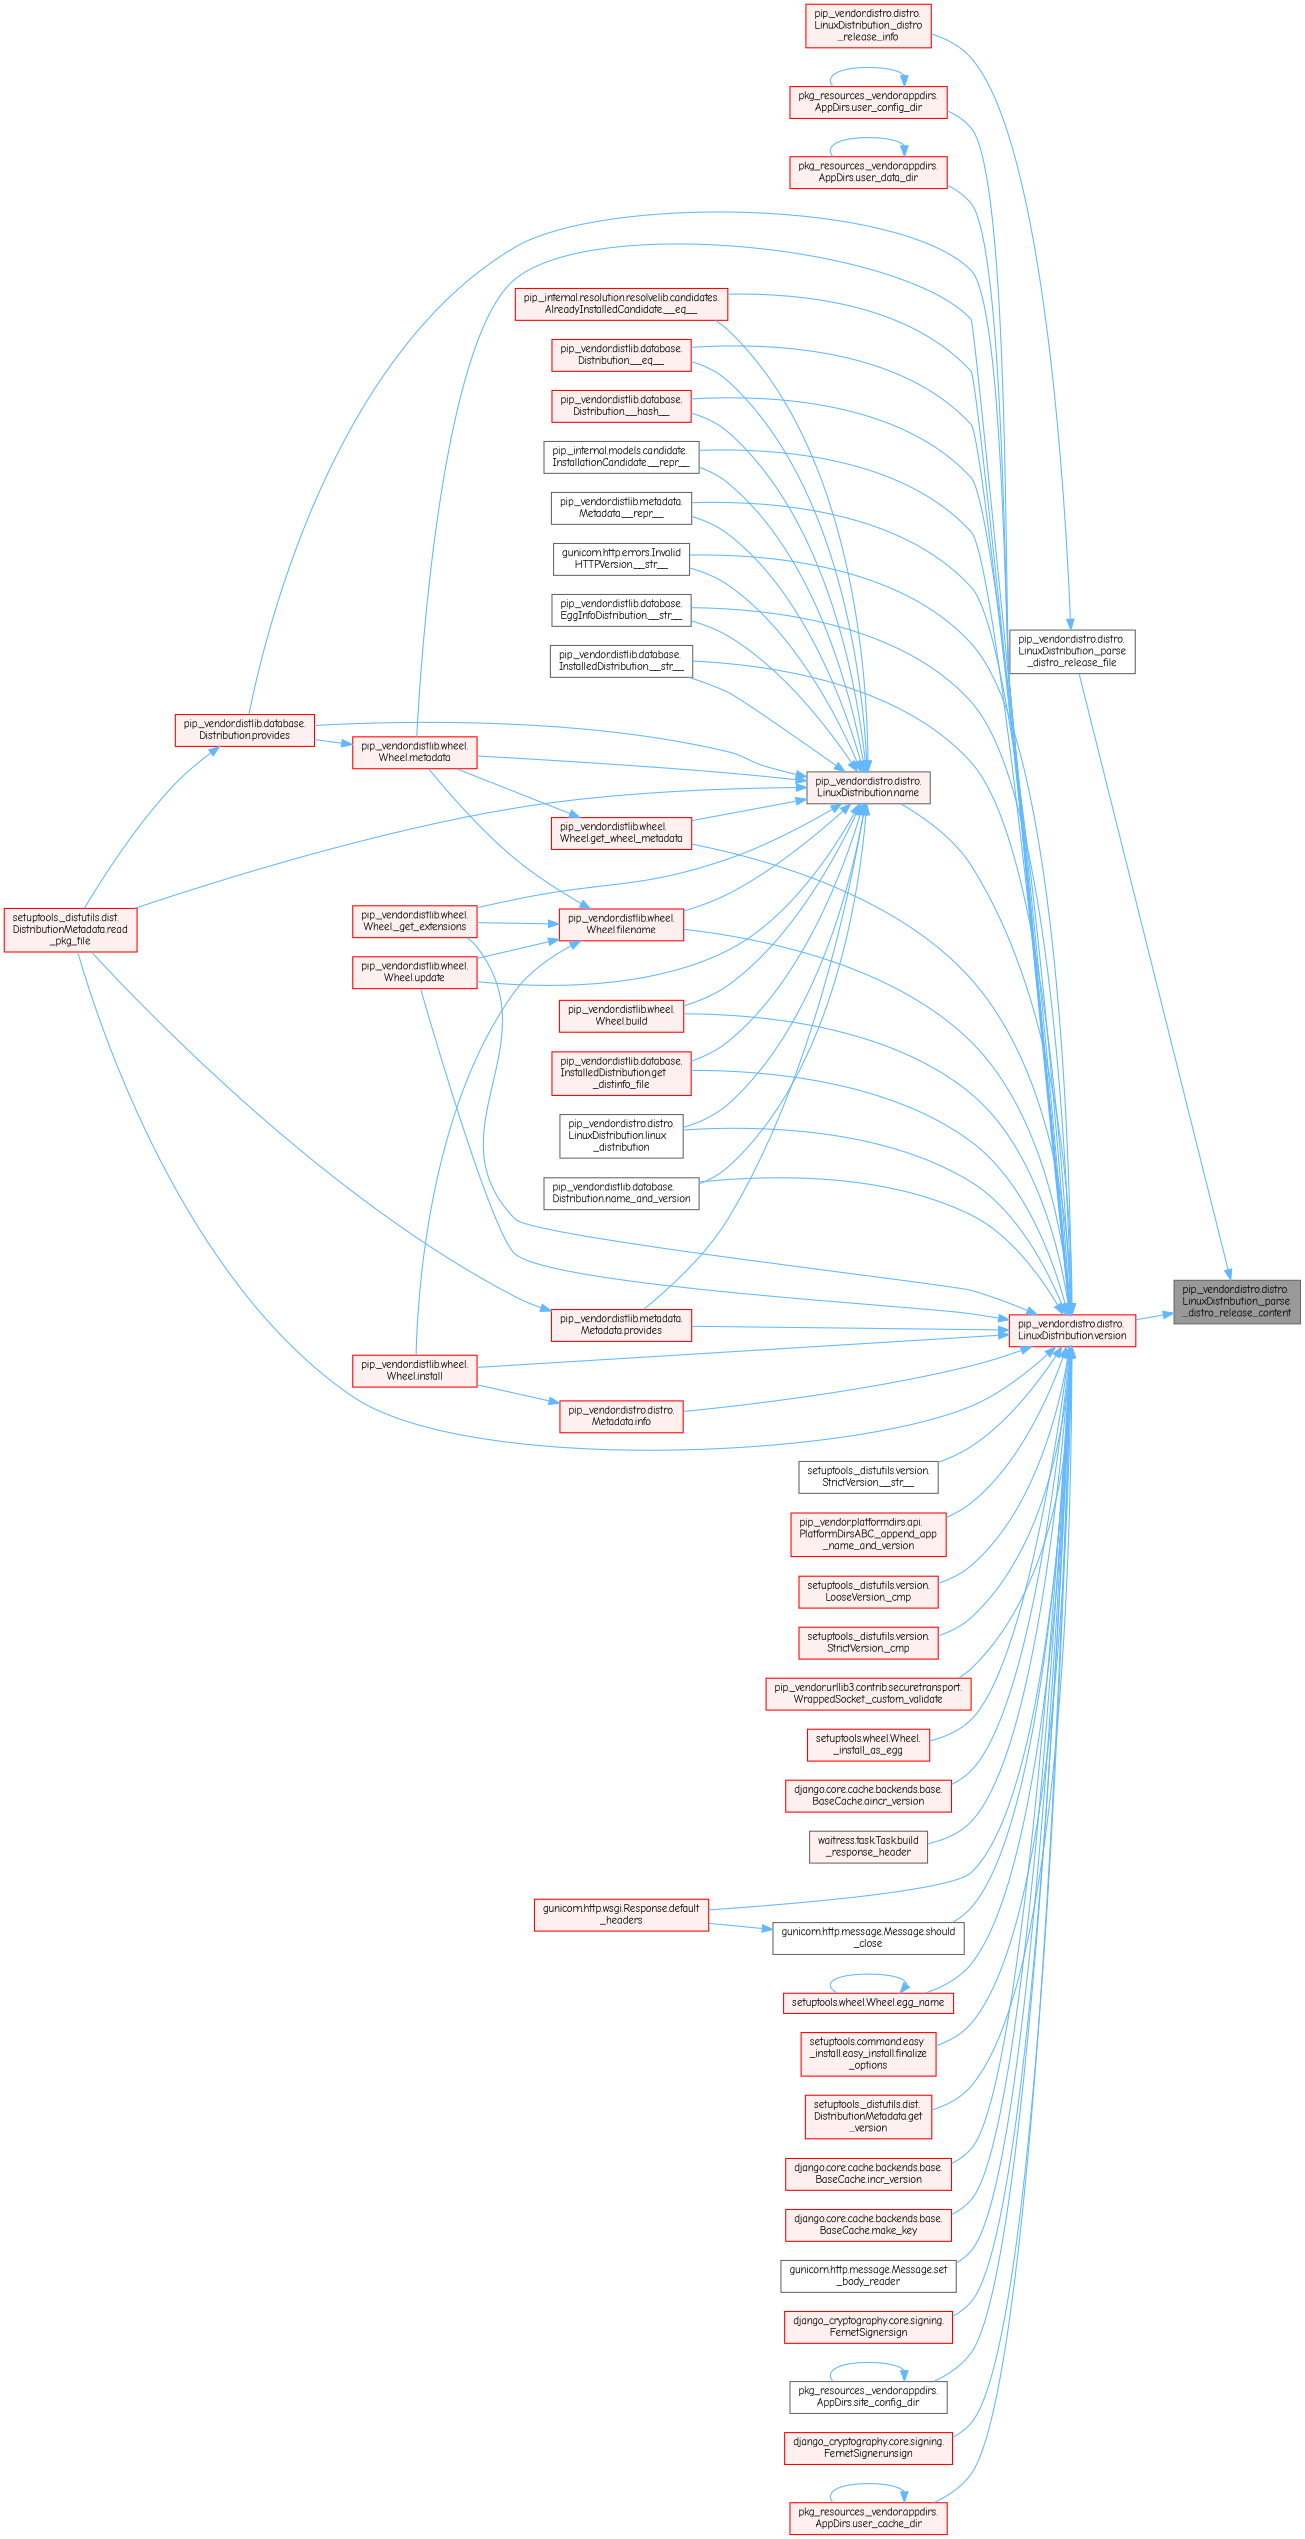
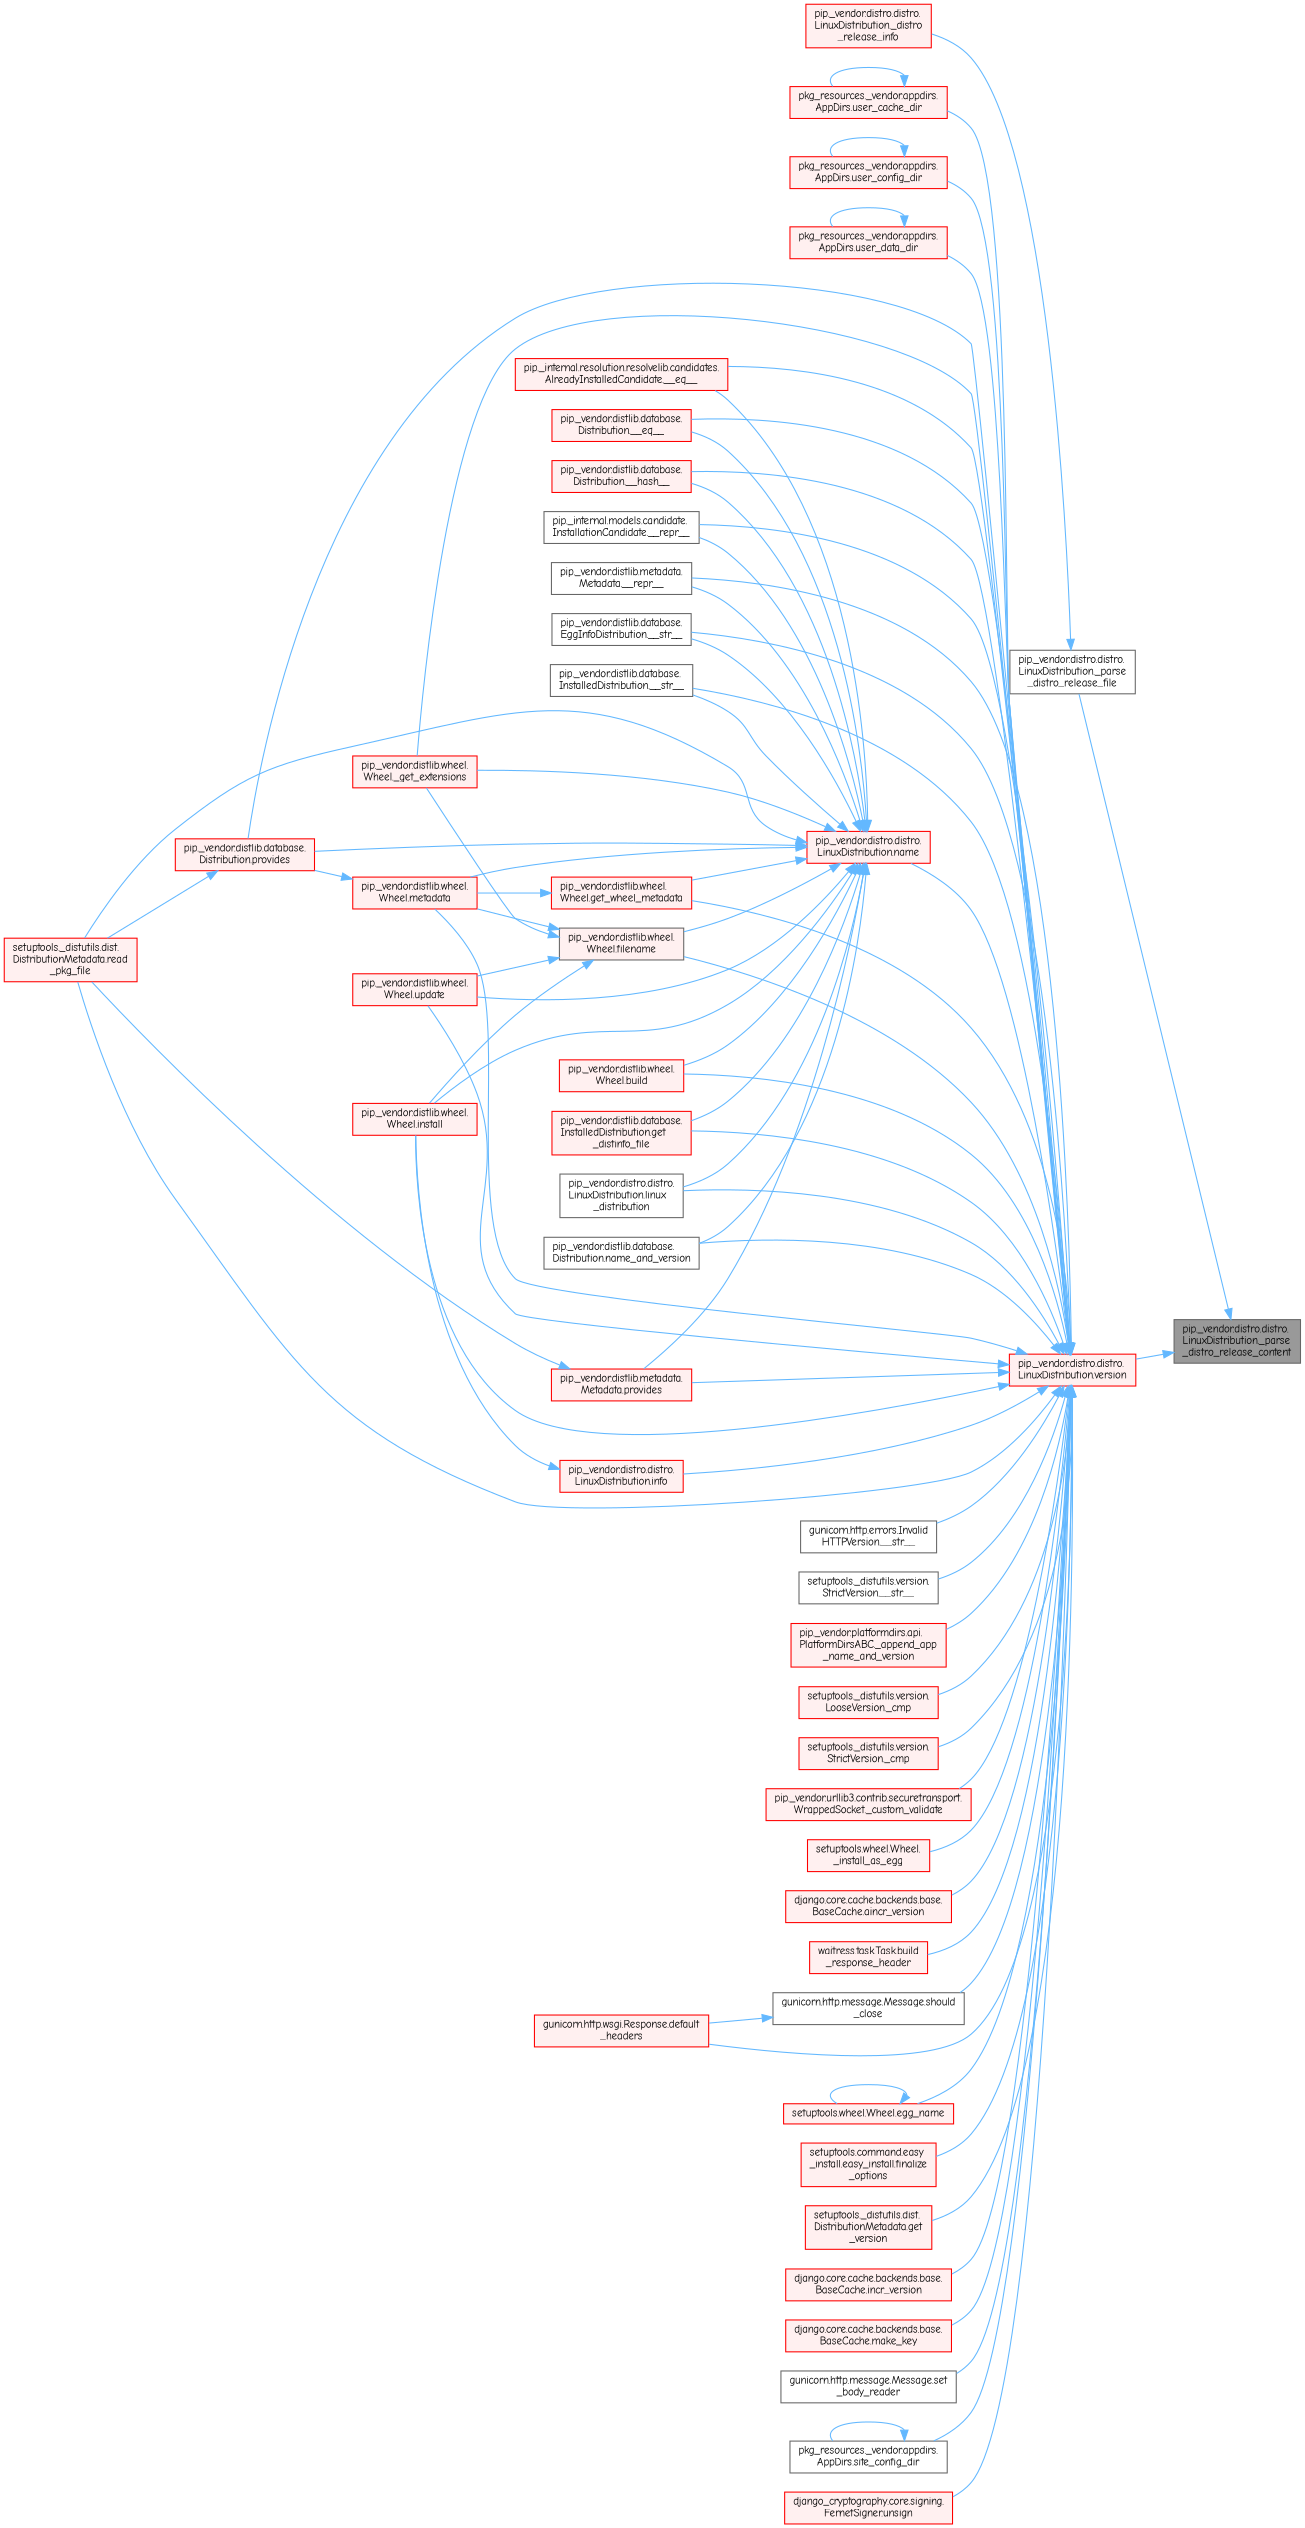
(792, 648) -> (665, 1028)
(869, 788) -> (869, 847)
(622, 925) -> (622, 944)
(622, 1417) -> (622, 1476)
(869, 1847) -> (869, 1958)
(869, 2327) -> none
